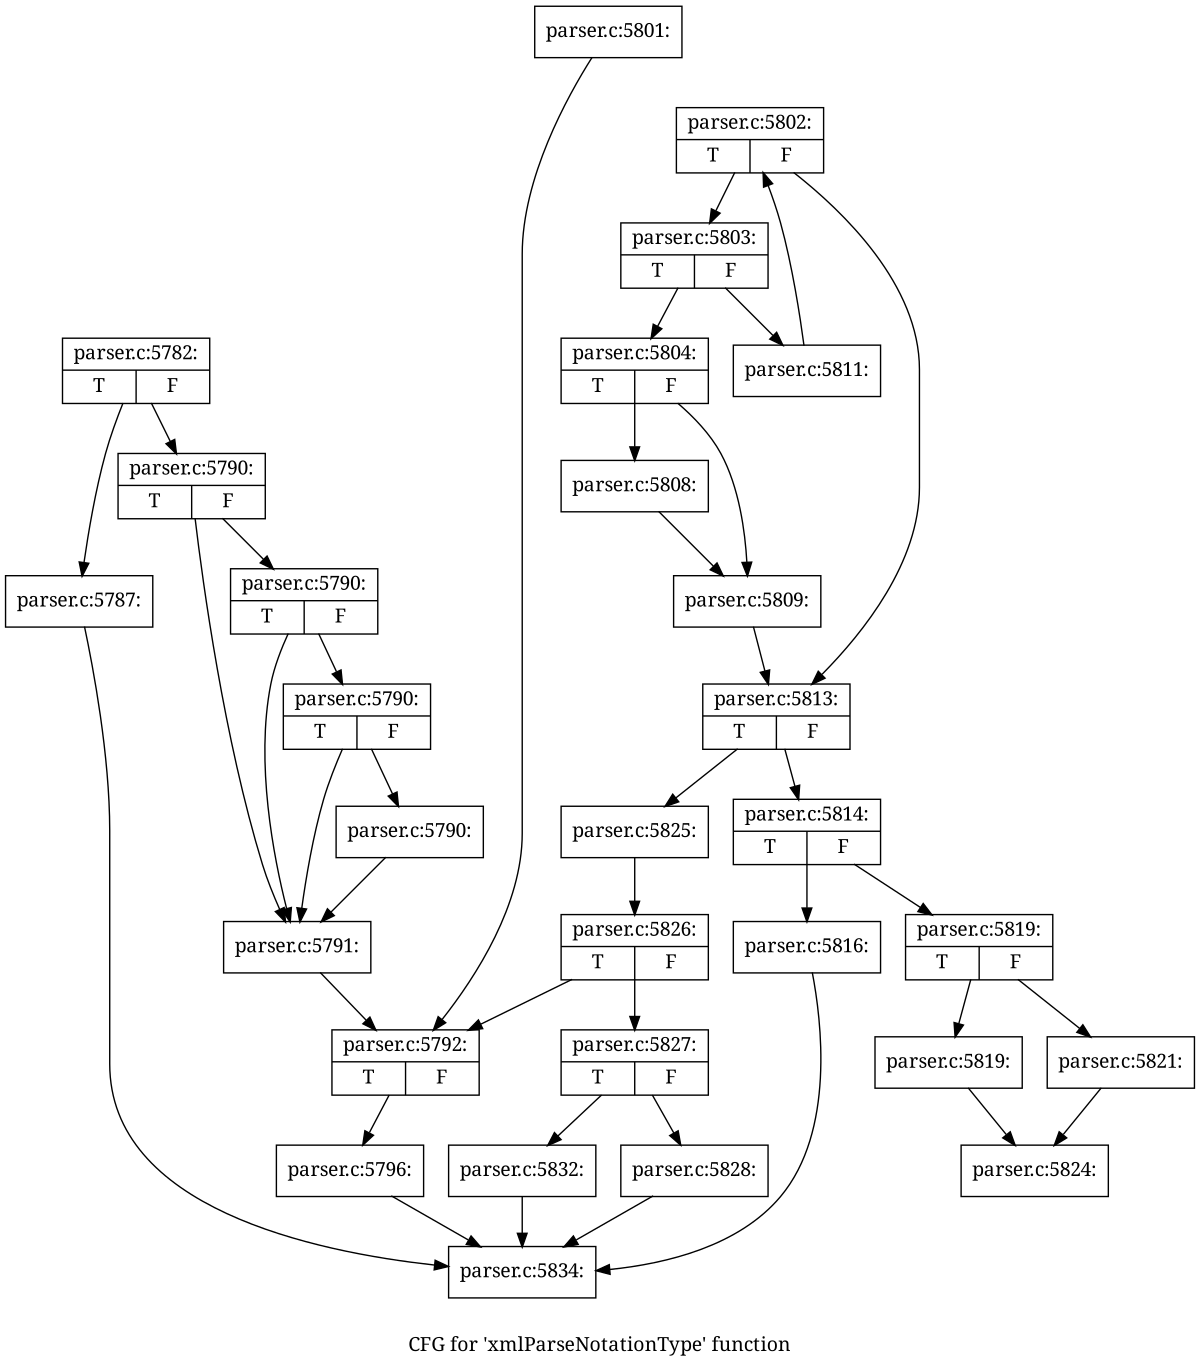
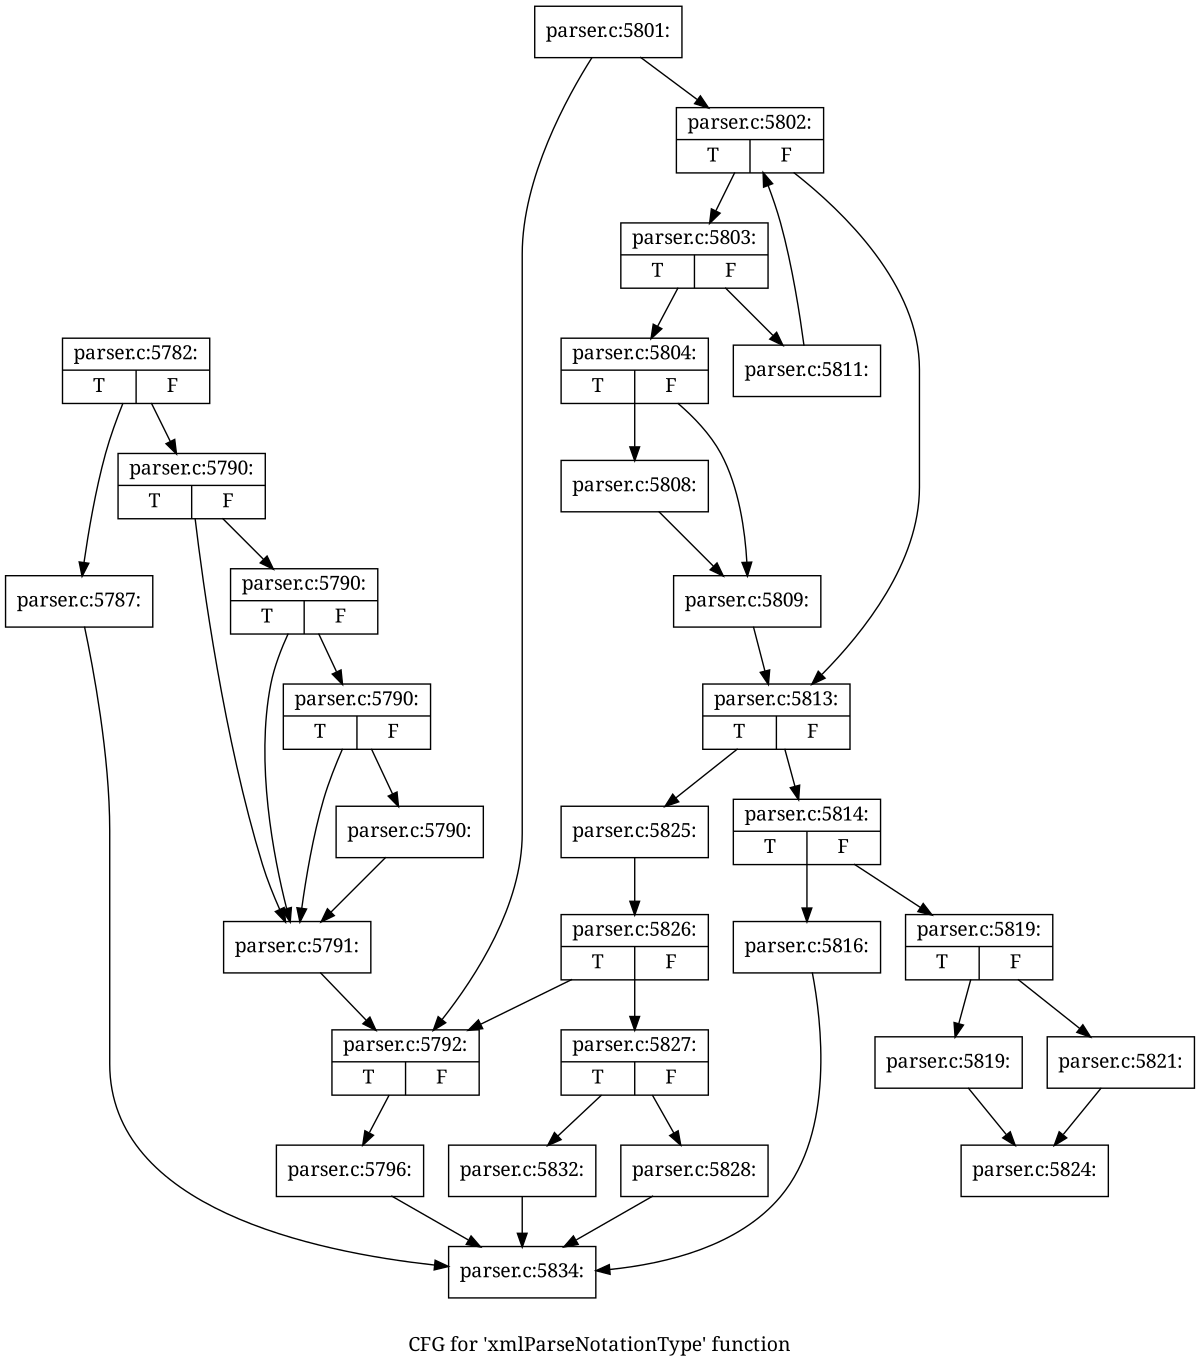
none -> (669, 78)
